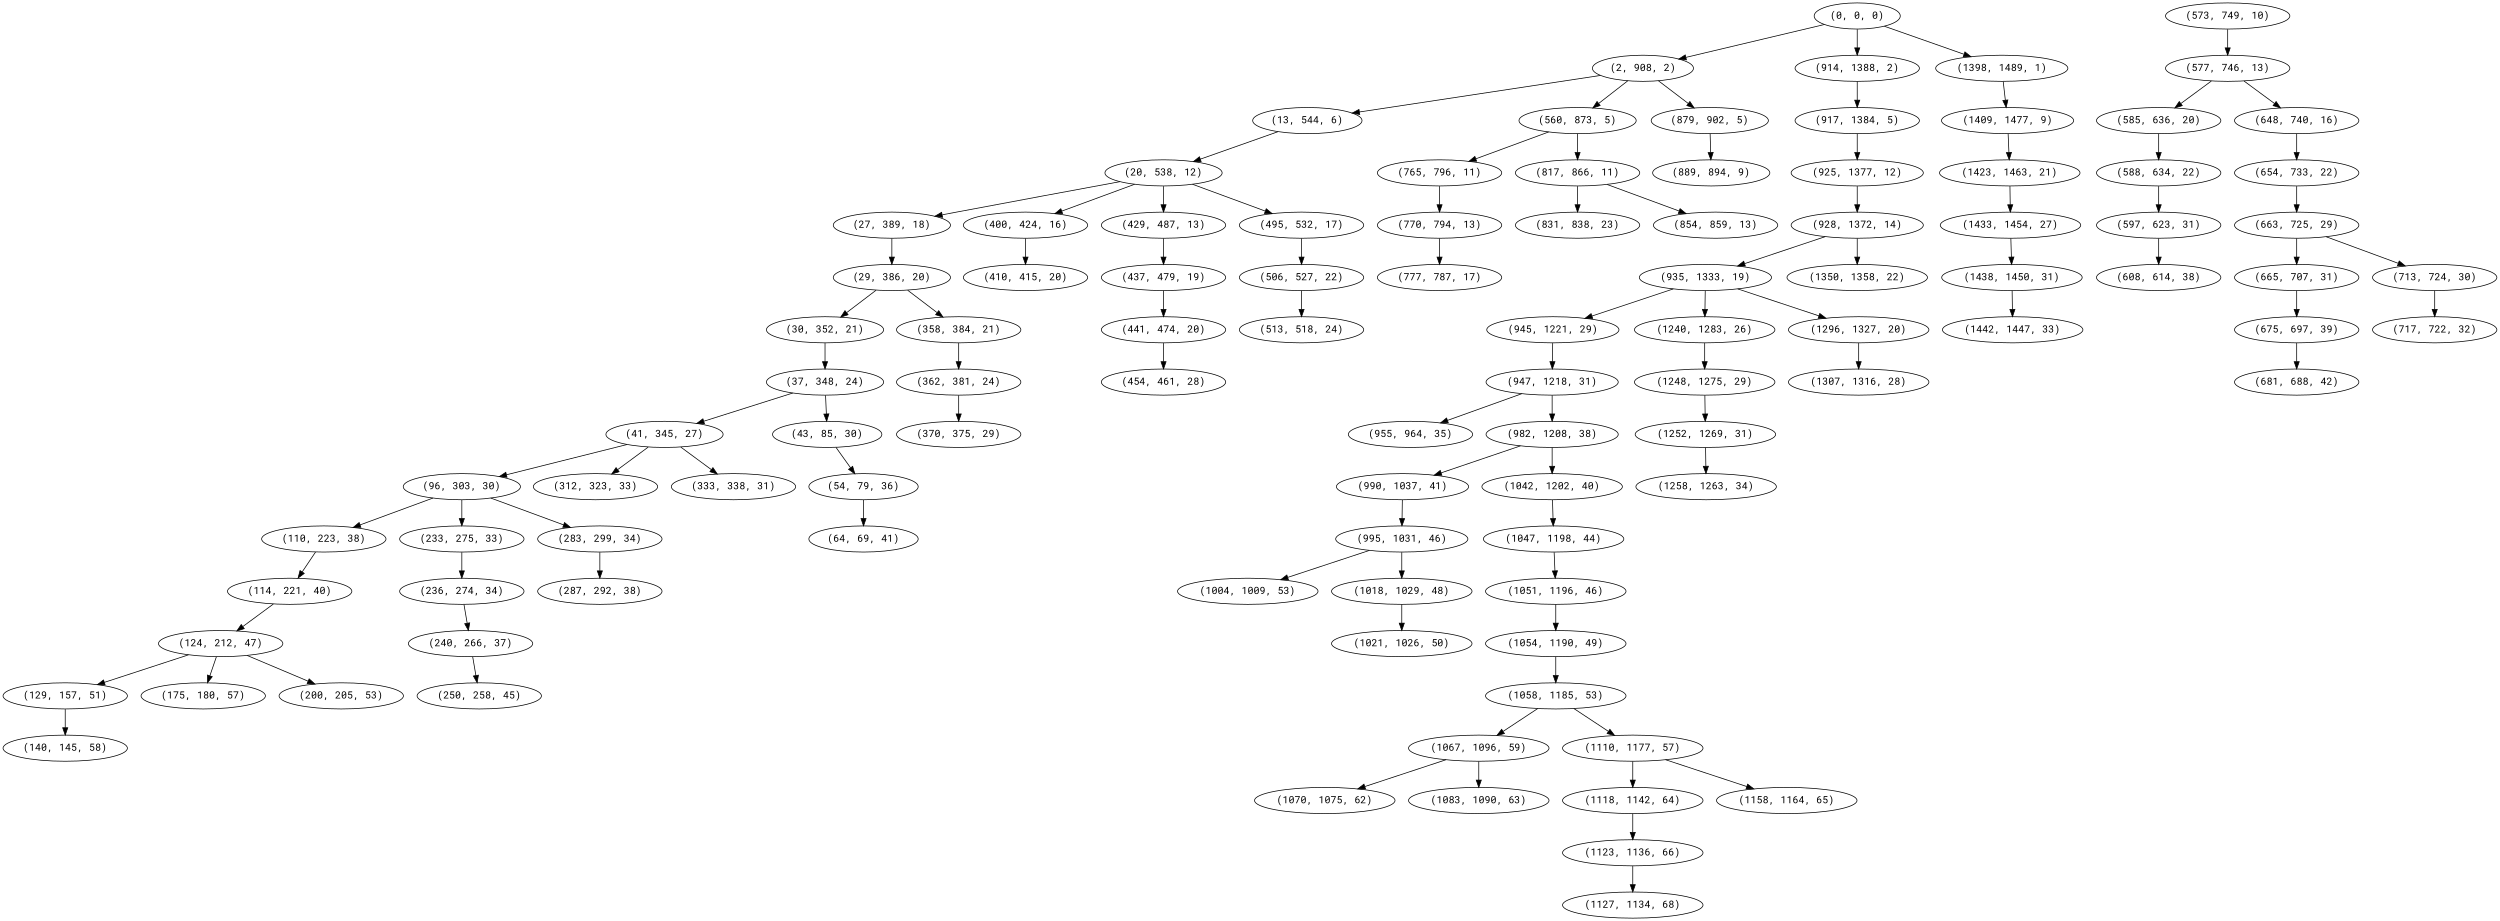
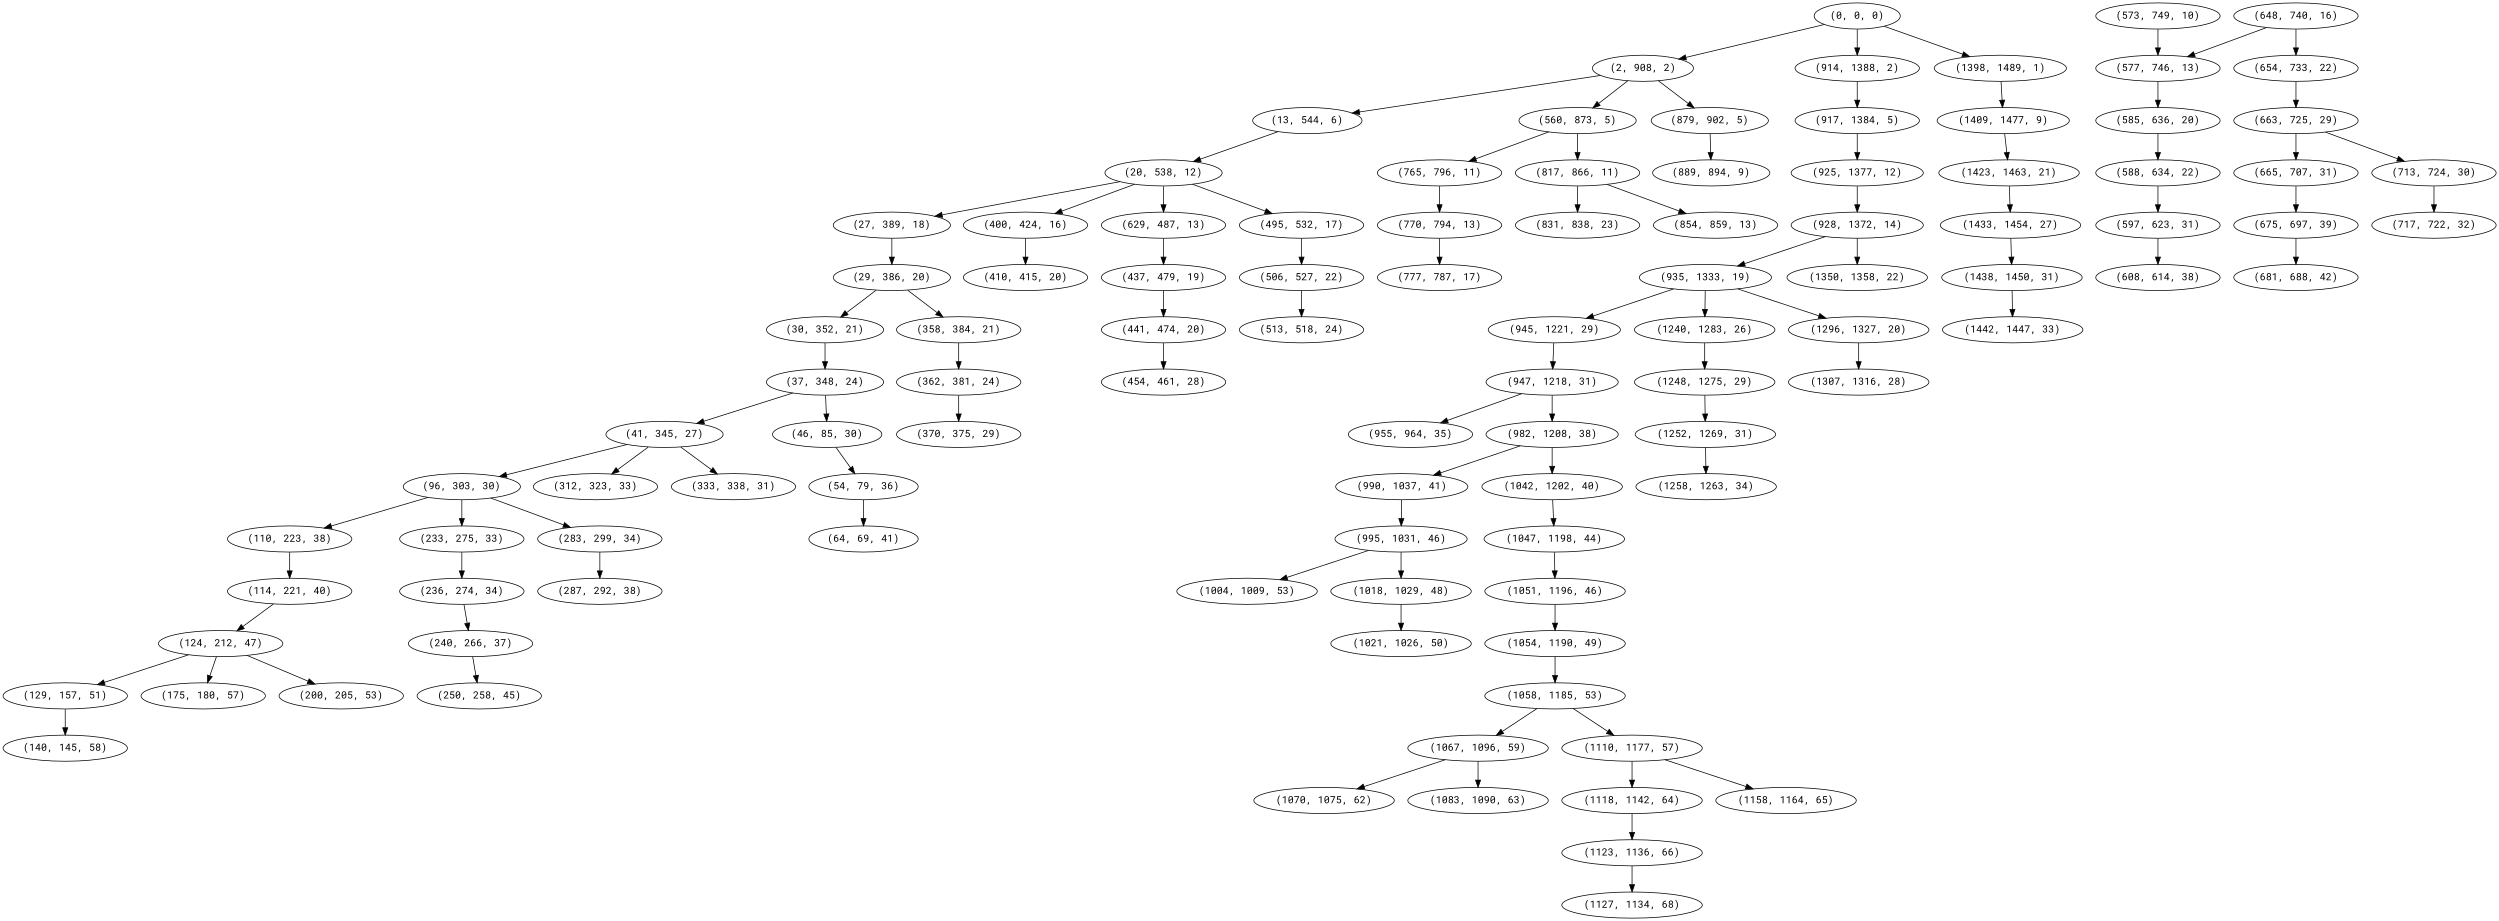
(2259, 92) -> (2230, 41)
(1164, 225) -> (1164, 225)
(827, 434) -> (827, 434)
